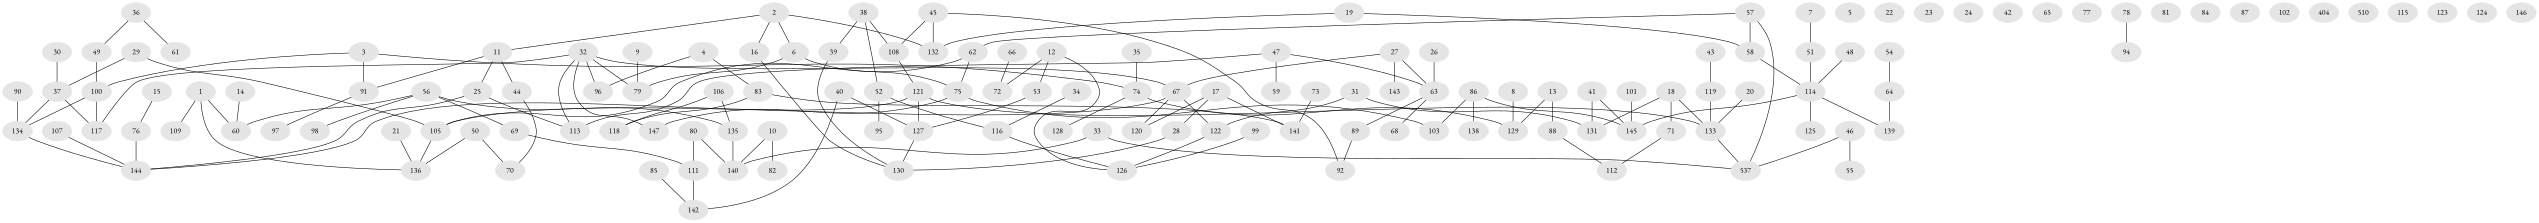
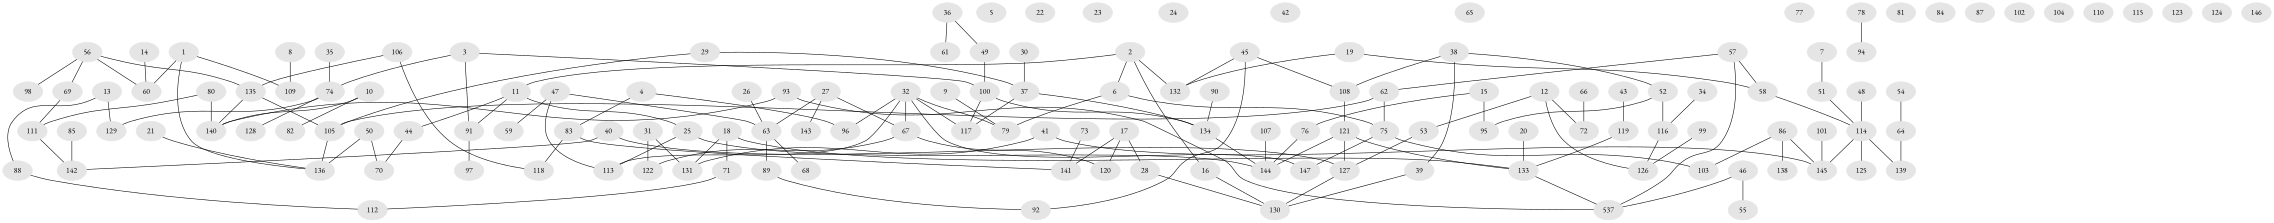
(2324, 13) -> (2059, 13)
(2363, 13) -> (2098, 13)
(896, 114) -> (297, 115)
none -> (1484, 115)
(1513, 115) -> (290, 72)
(1097, 131) -> (786, 92)
(1166, 153) -> none
